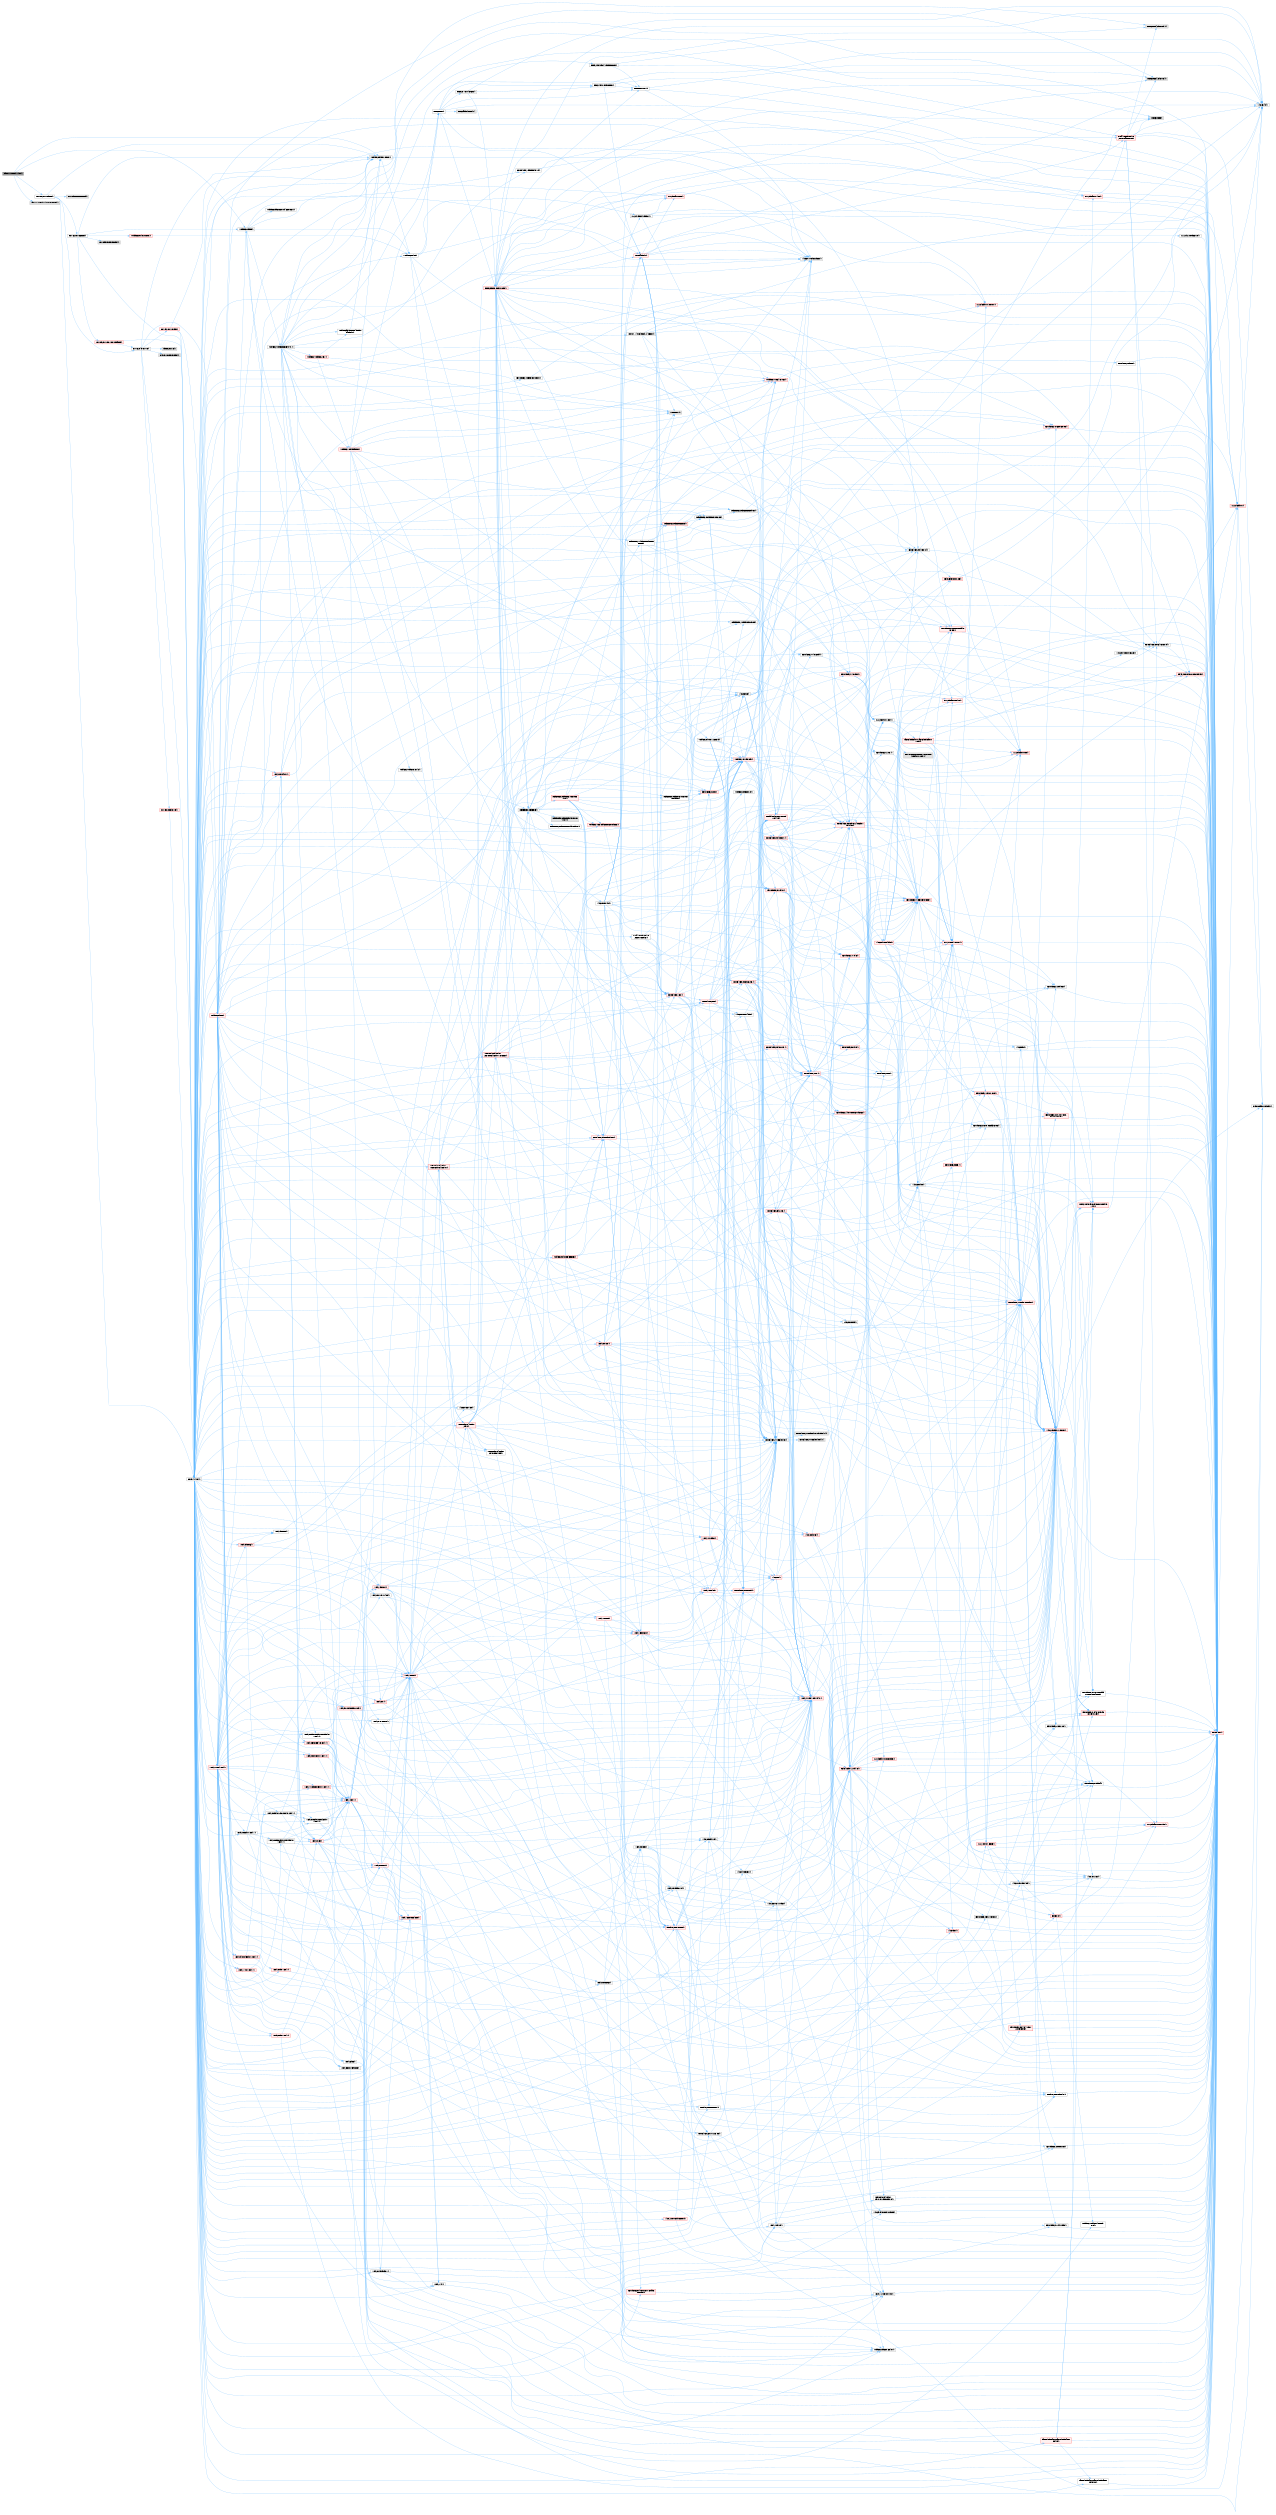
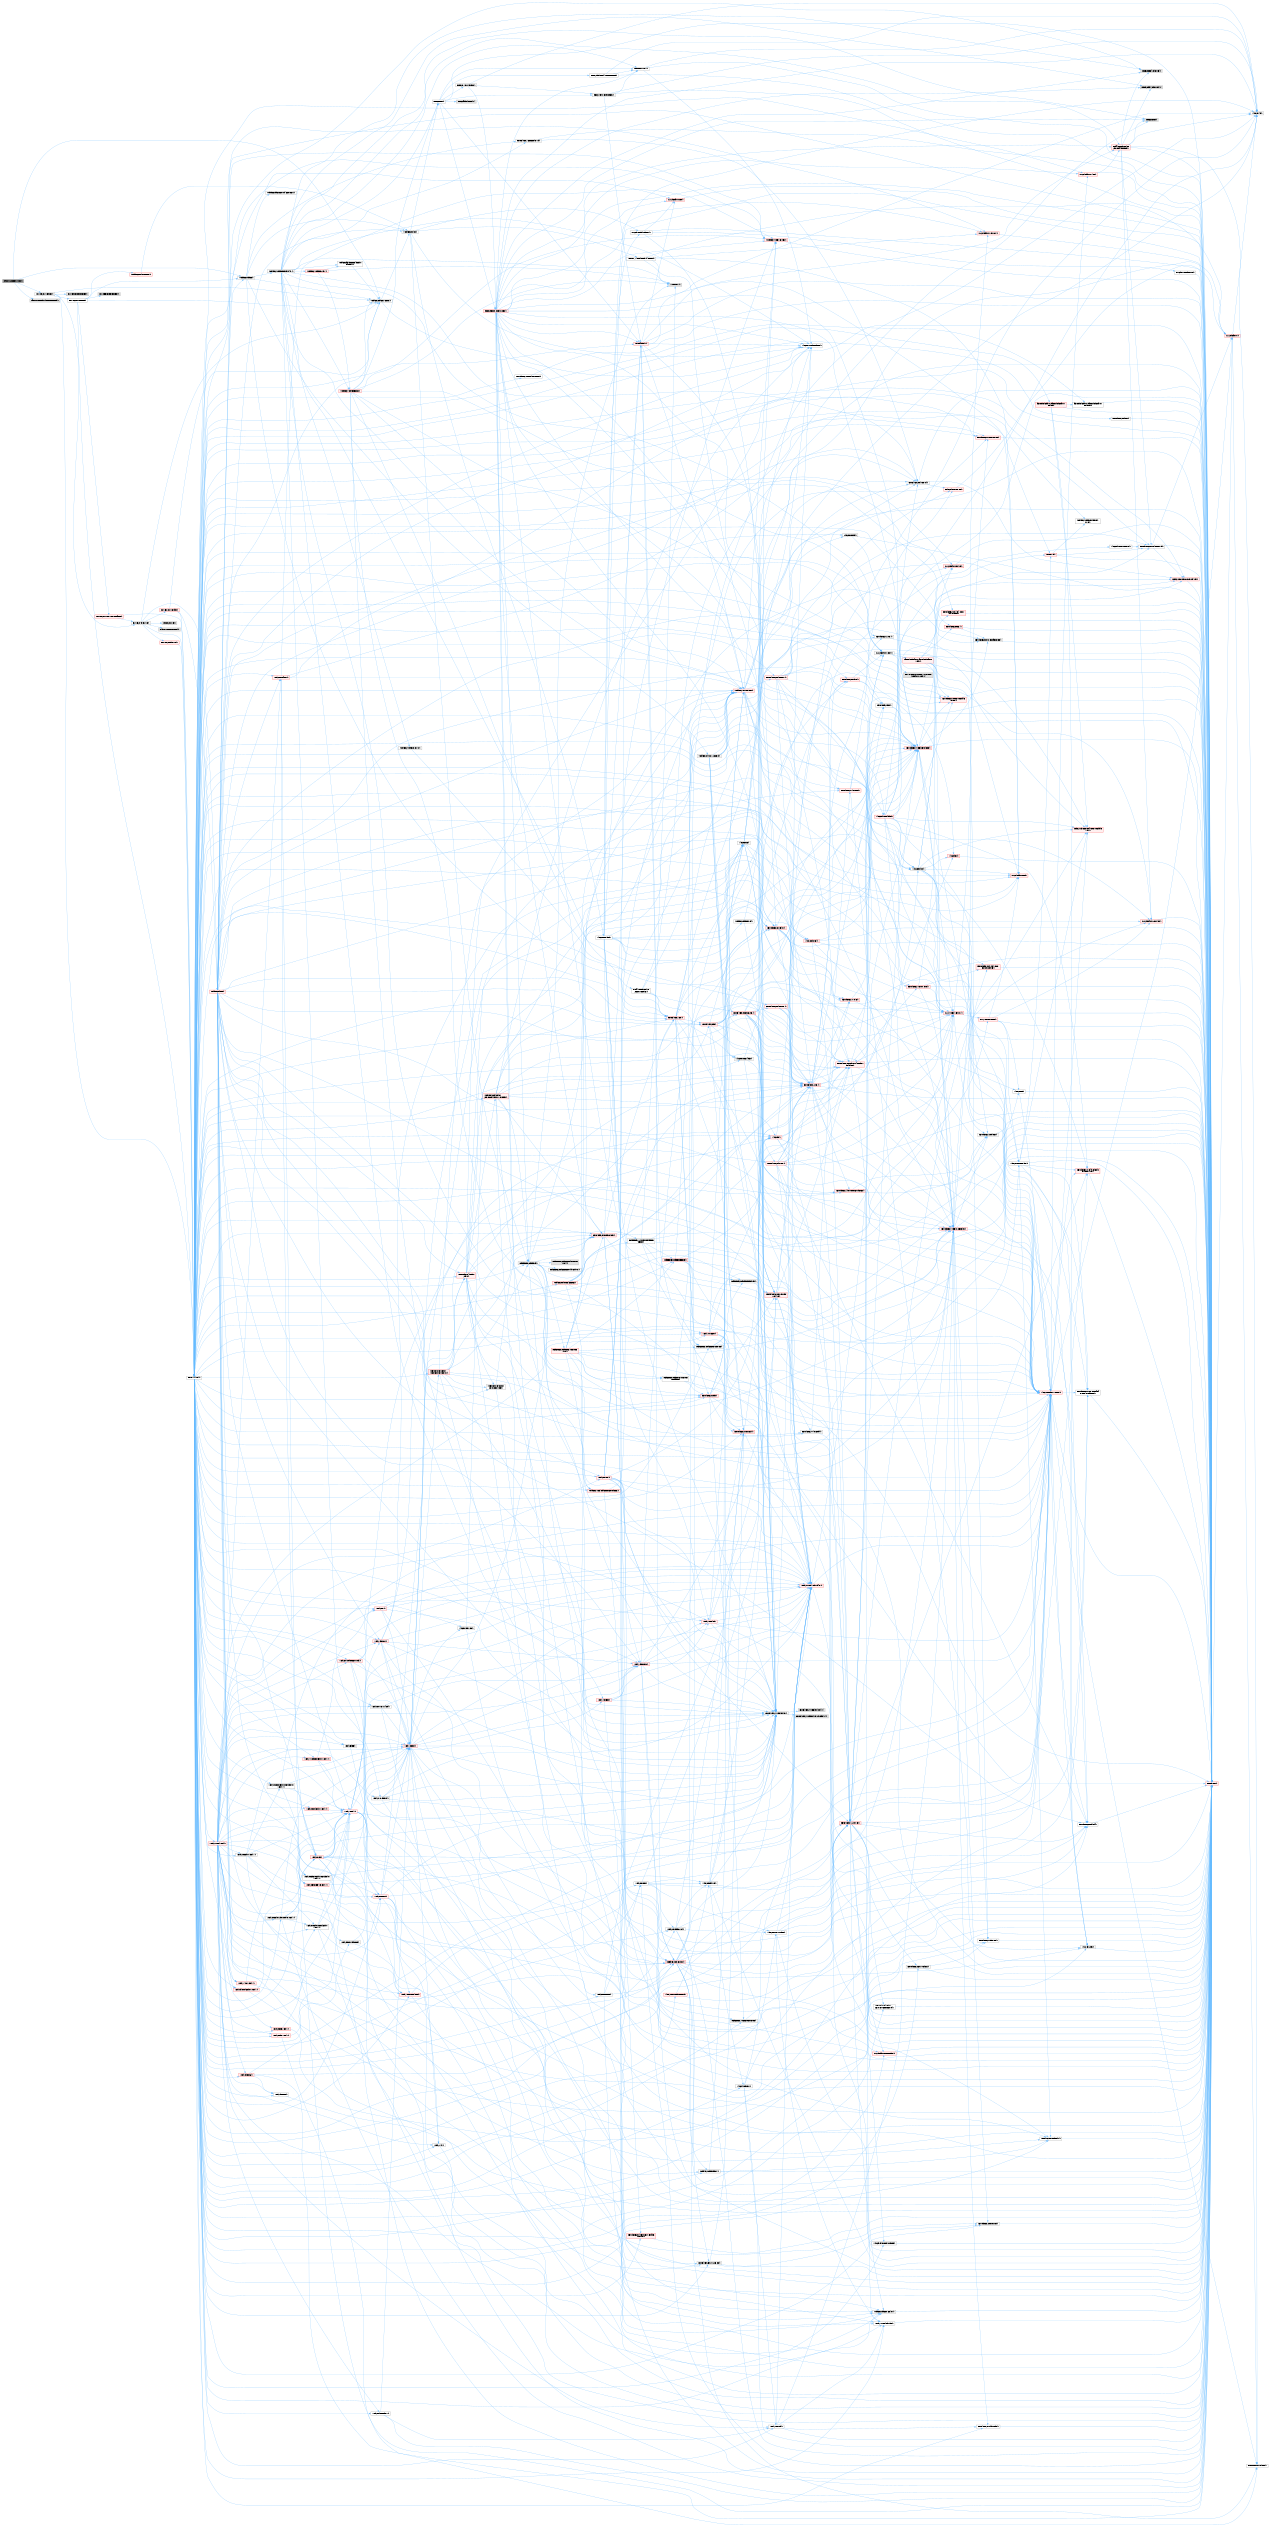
(968, 1014) -> (937, 999)
